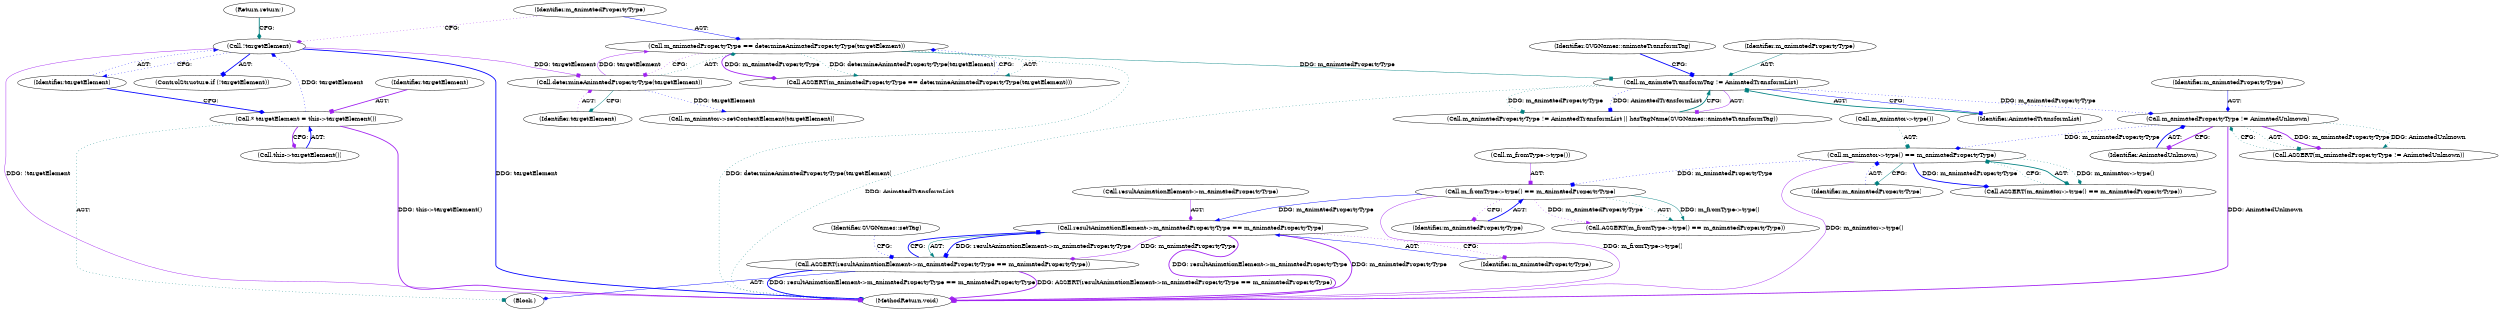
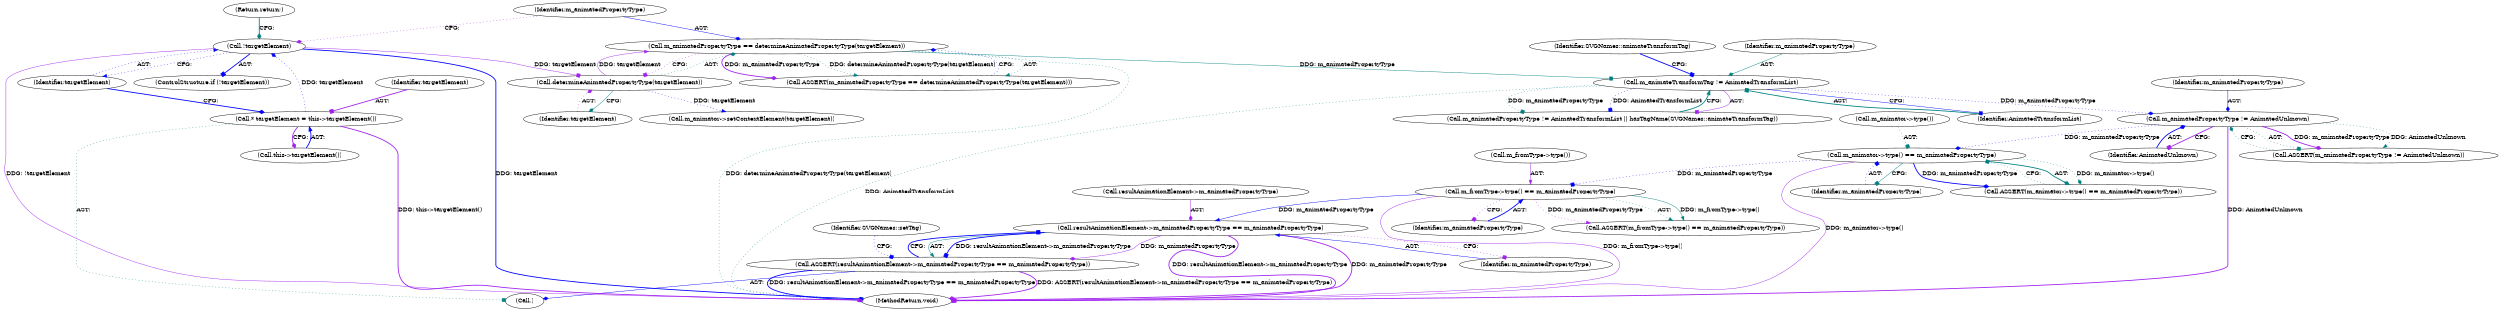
(1531, 172) -> (1531, 172)
(532, 290) -> (532, 290)
(525, 301) -> (525, 301)
